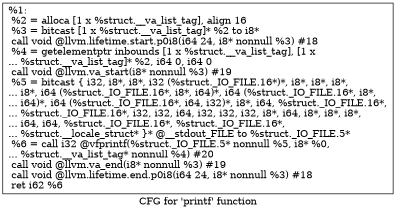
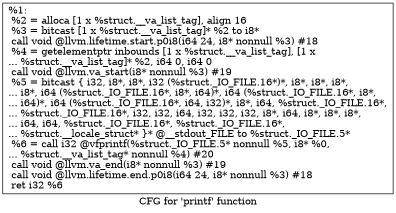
(36, 186) -> (36, 186)
